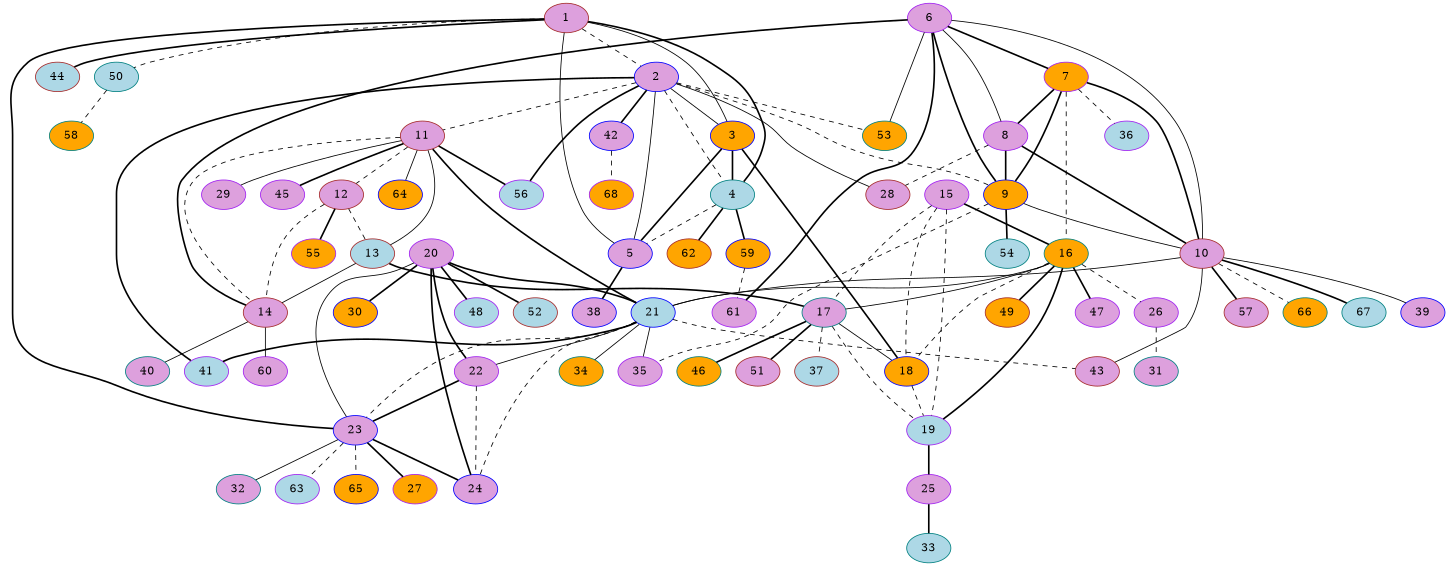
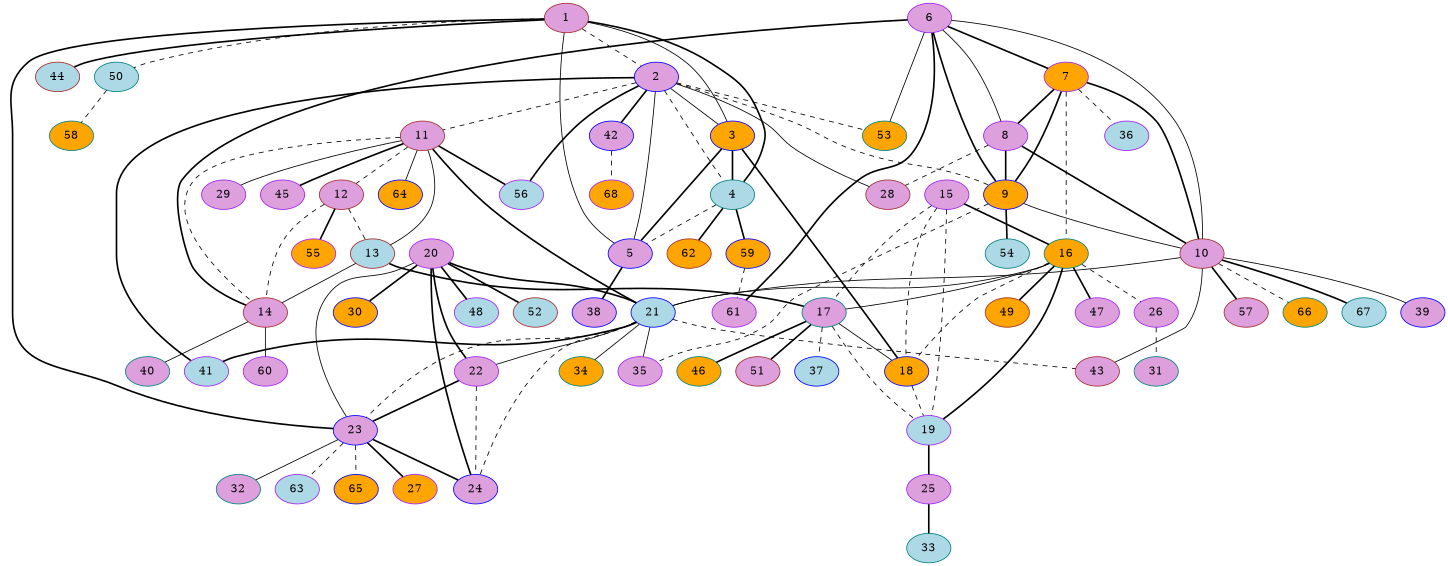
(817, 371) -> (817, 371)
